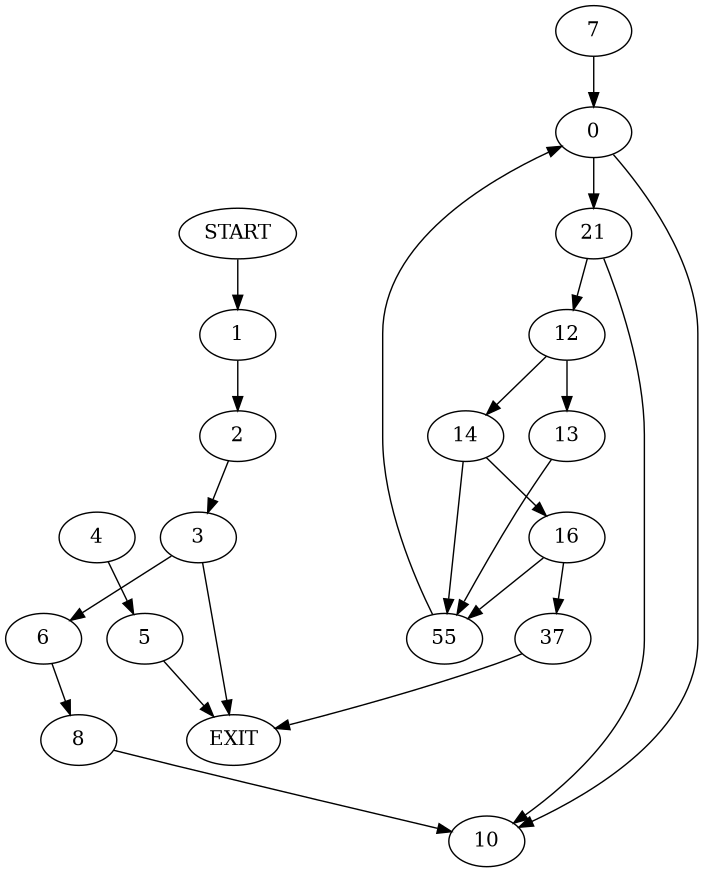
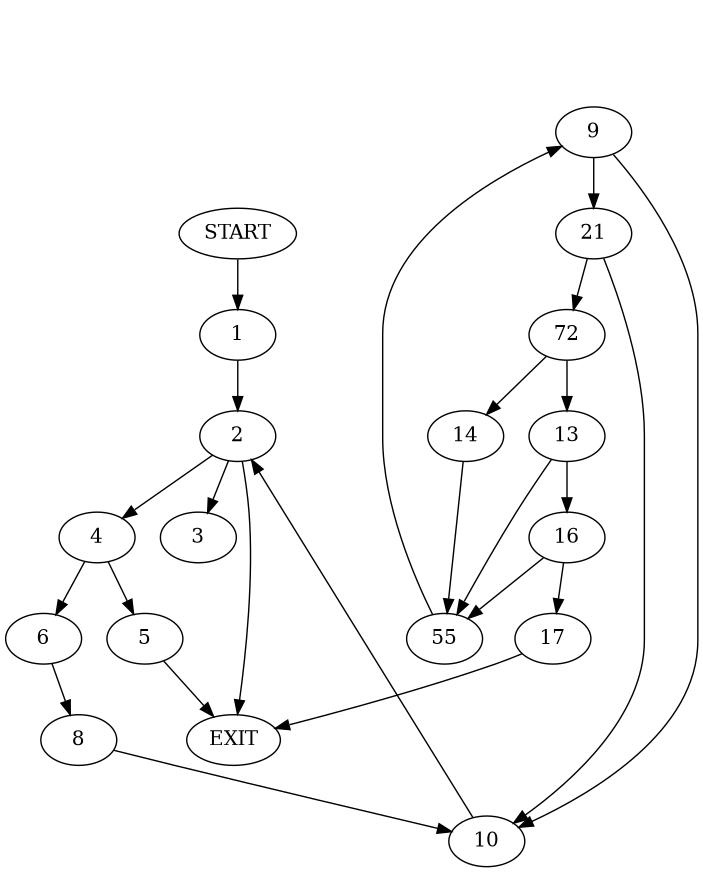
(594, 31) -> none
(594, 132) -> (594, 132)
(567, 335) -> (567, 335)
none -> (174, 482)
(511, 482) -> (567, 480)
(129, 583) -> (74, 582)
(215, 632) -> (250, 581)
(553, 639) -> (553, 639)
none -> (366, 645)
